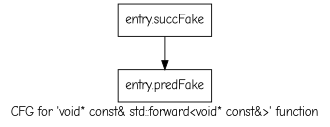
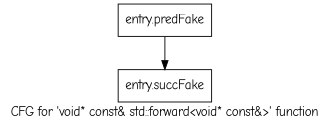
(165, 49) -> (165, 49)
